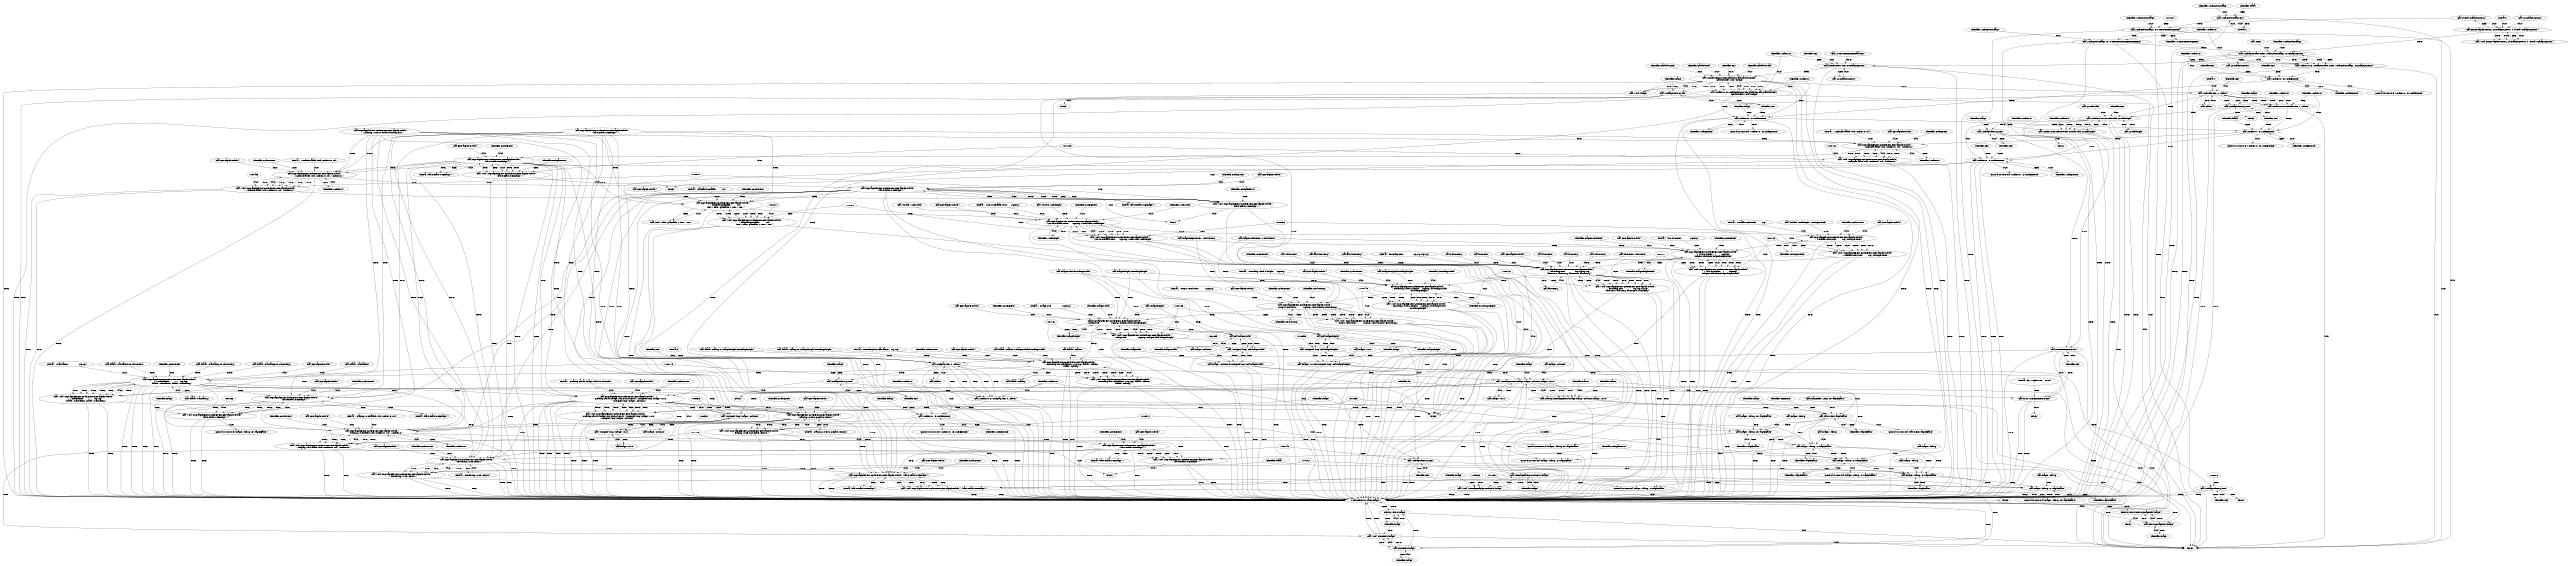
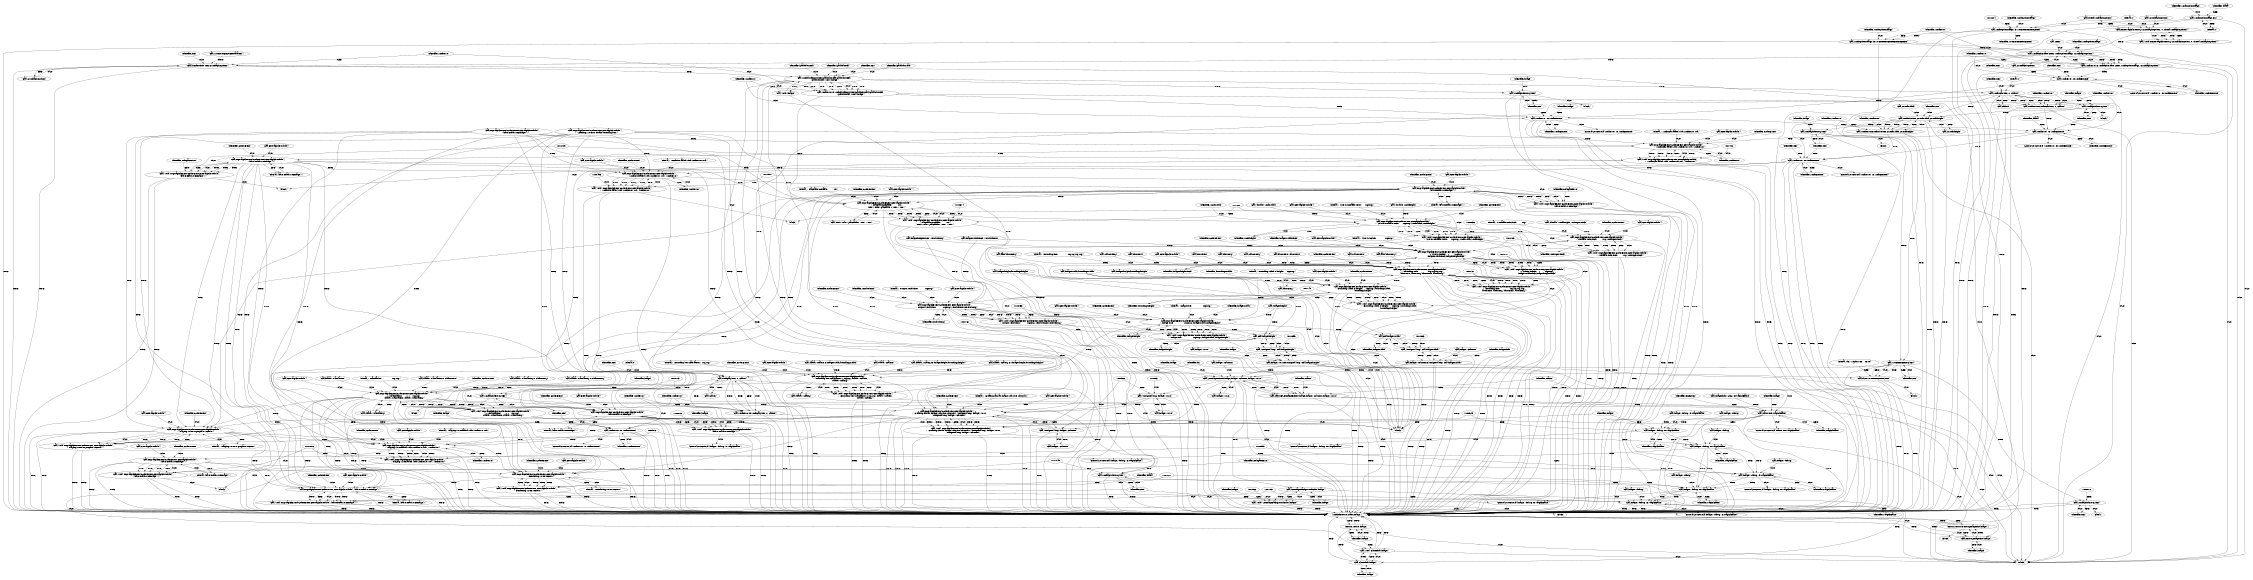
none -> (1876, 368)
(678, 422) -> (1137, 387)
(1319, 432) -> (1384, 439)
